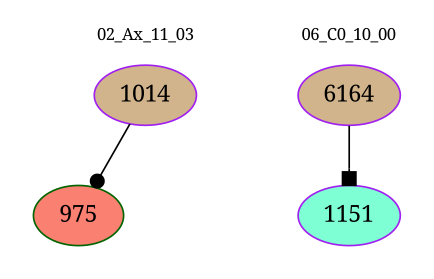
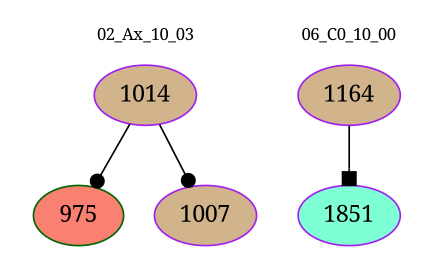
(145, 36) -> (145, 36)
(349, 95) -> (349, 95)
none -> (206, 216)
(349, 216) -> (349, 216)
